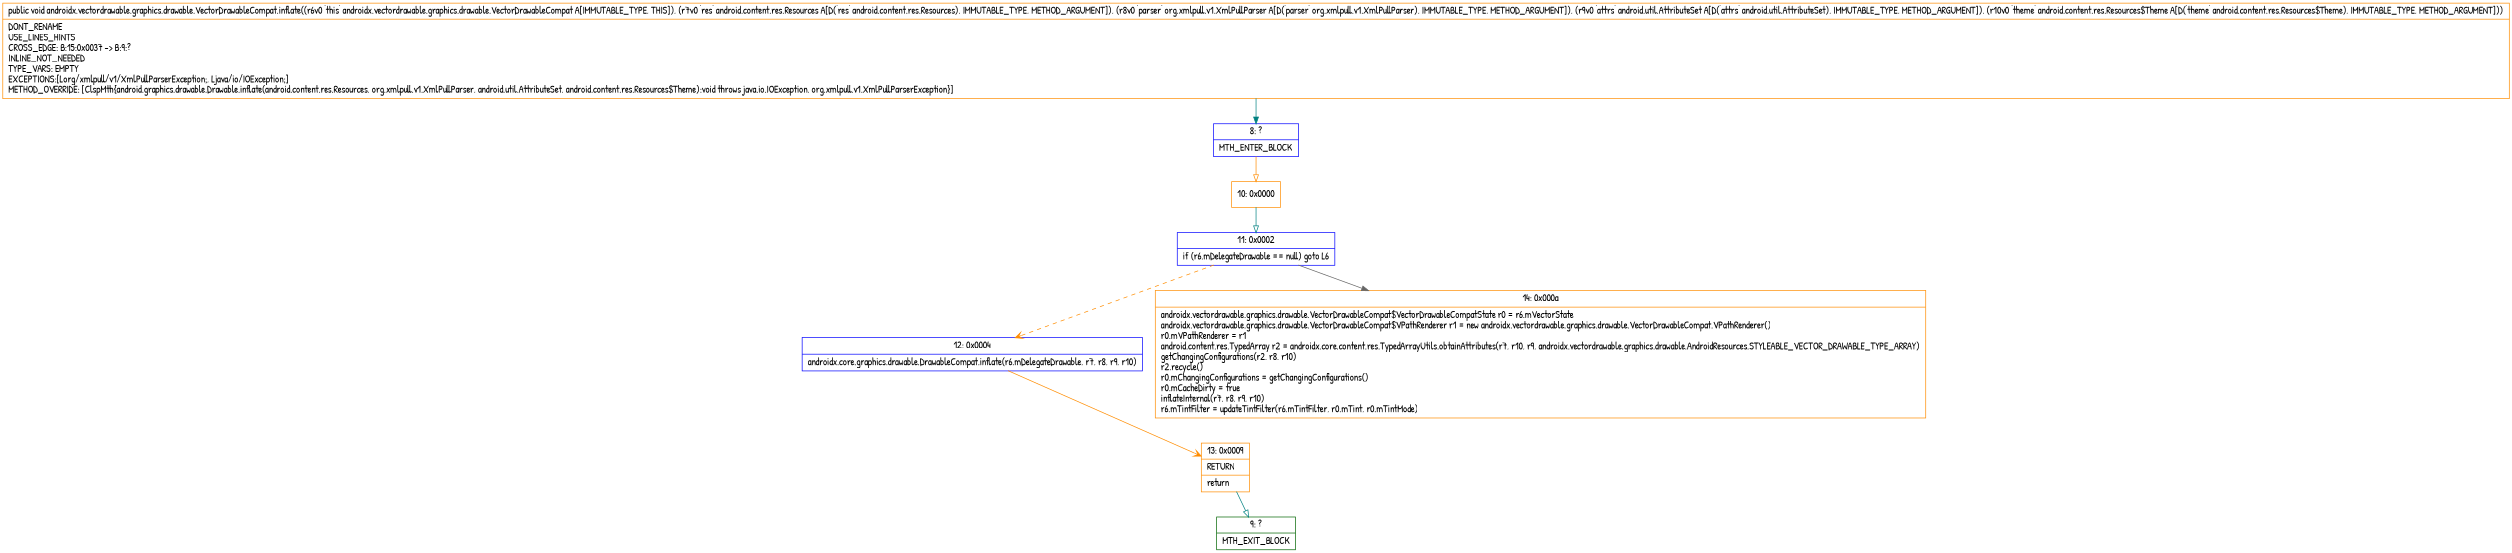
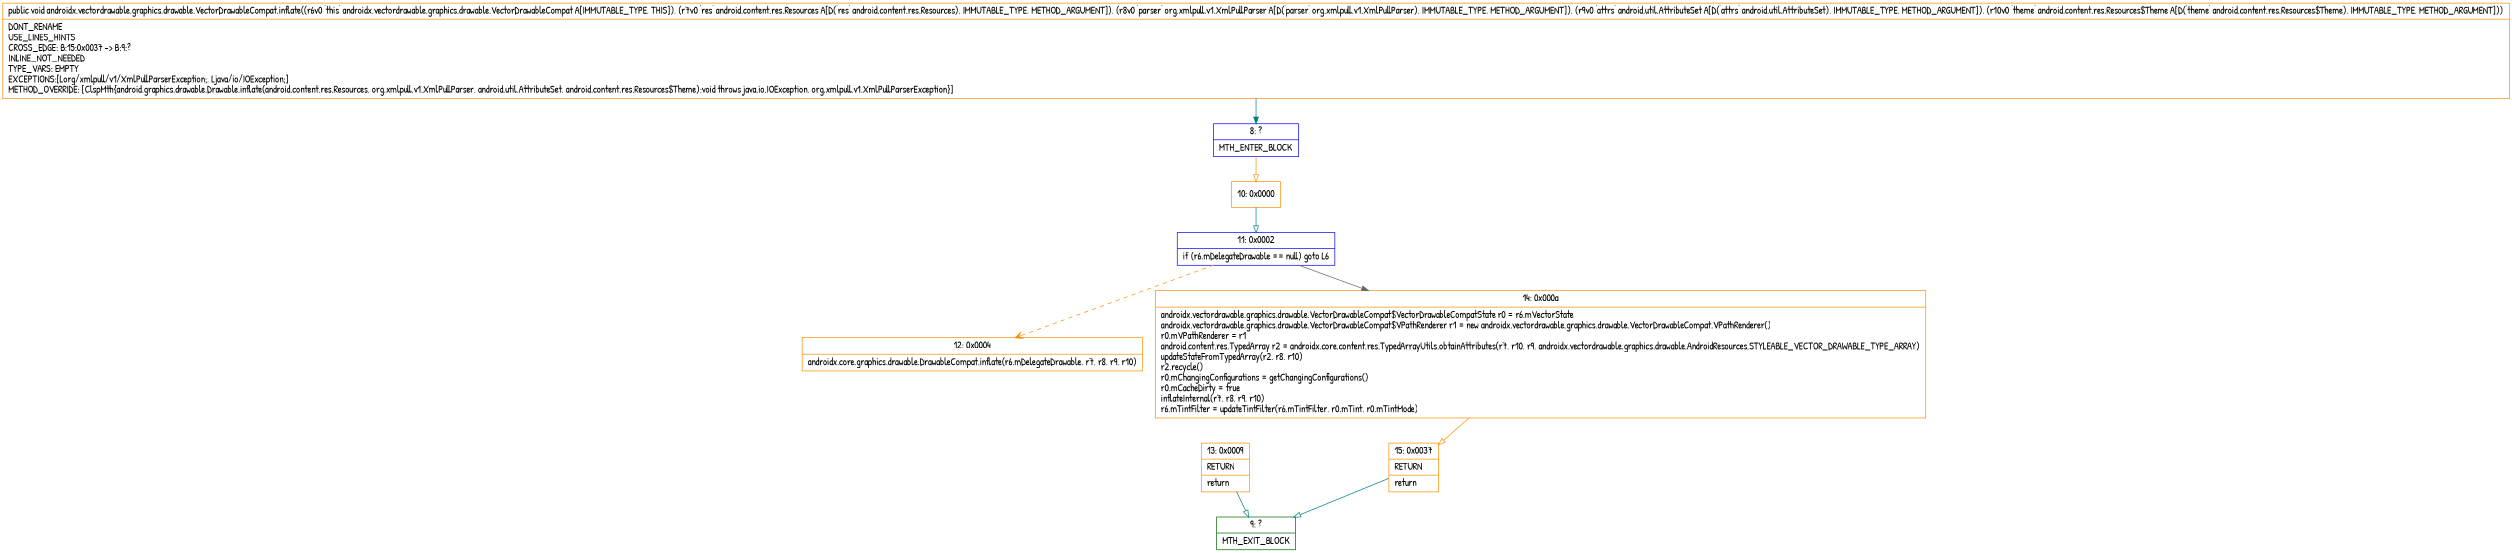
(972, 354) -> (972, 354)
(1229, 357) -> (1232, 357)
(1101, 412) -> none
none -> (1414, 467)
